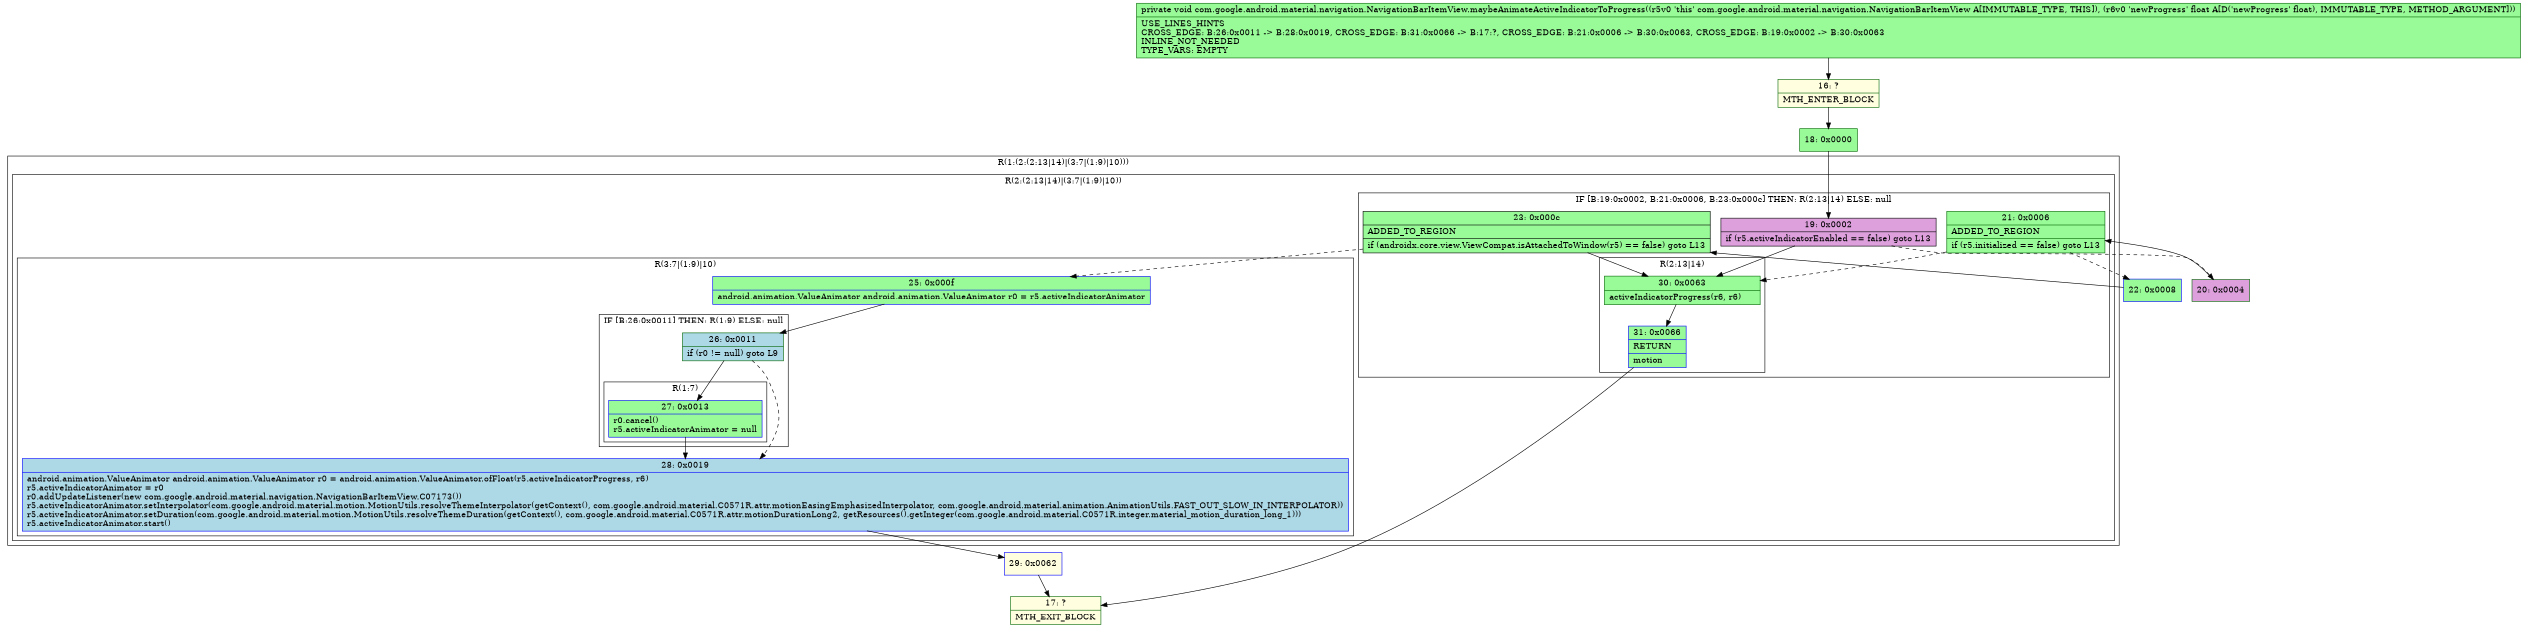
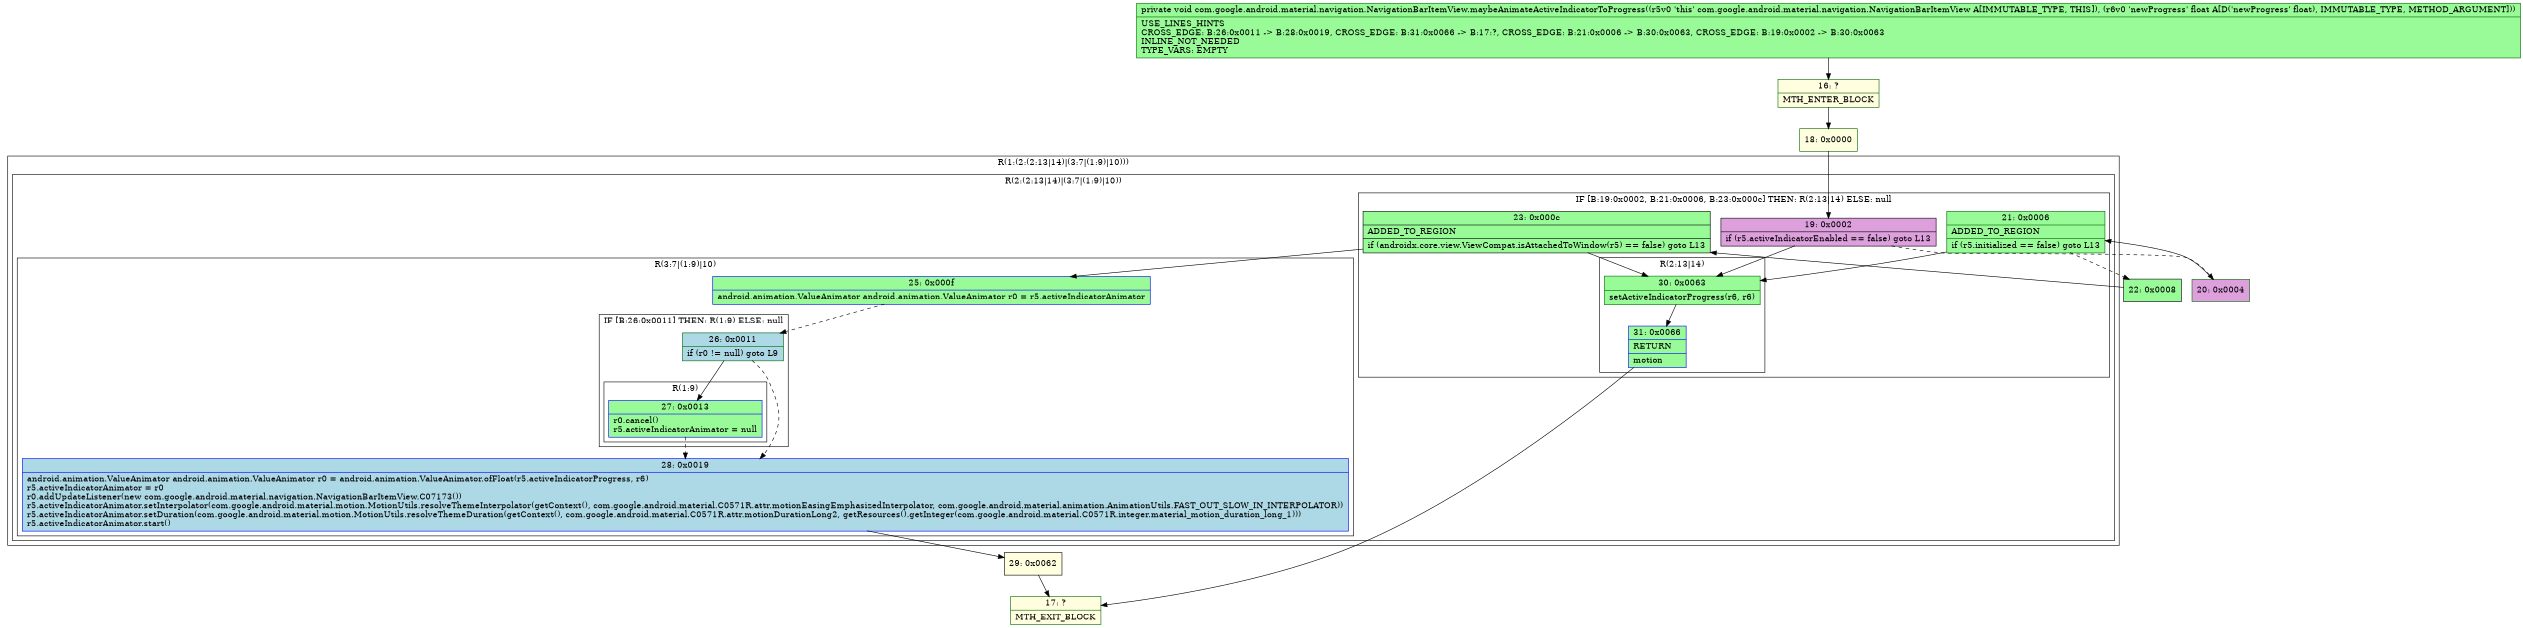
(1829, 140) -> (1829, 140)
(1220, 263) -> (1220, 263)
(1848, 269) -> (1848, 269)
(2152, 290) -> (2152, 290)
(1675, 297) -> (1682, 297)
(835, 318) -> (835, 318)
(685, 389) -> (685, 389)
(685, 445) -> (685, 445)
(1033, 564) -> (1033, 564)
